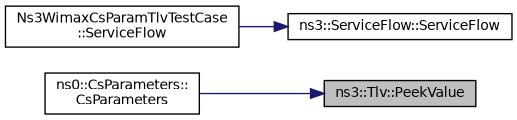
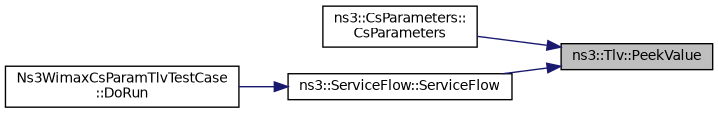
(122, 27) -> (122, 87)
none -> (525, 71)
(122, 94) -> (400, 27)
